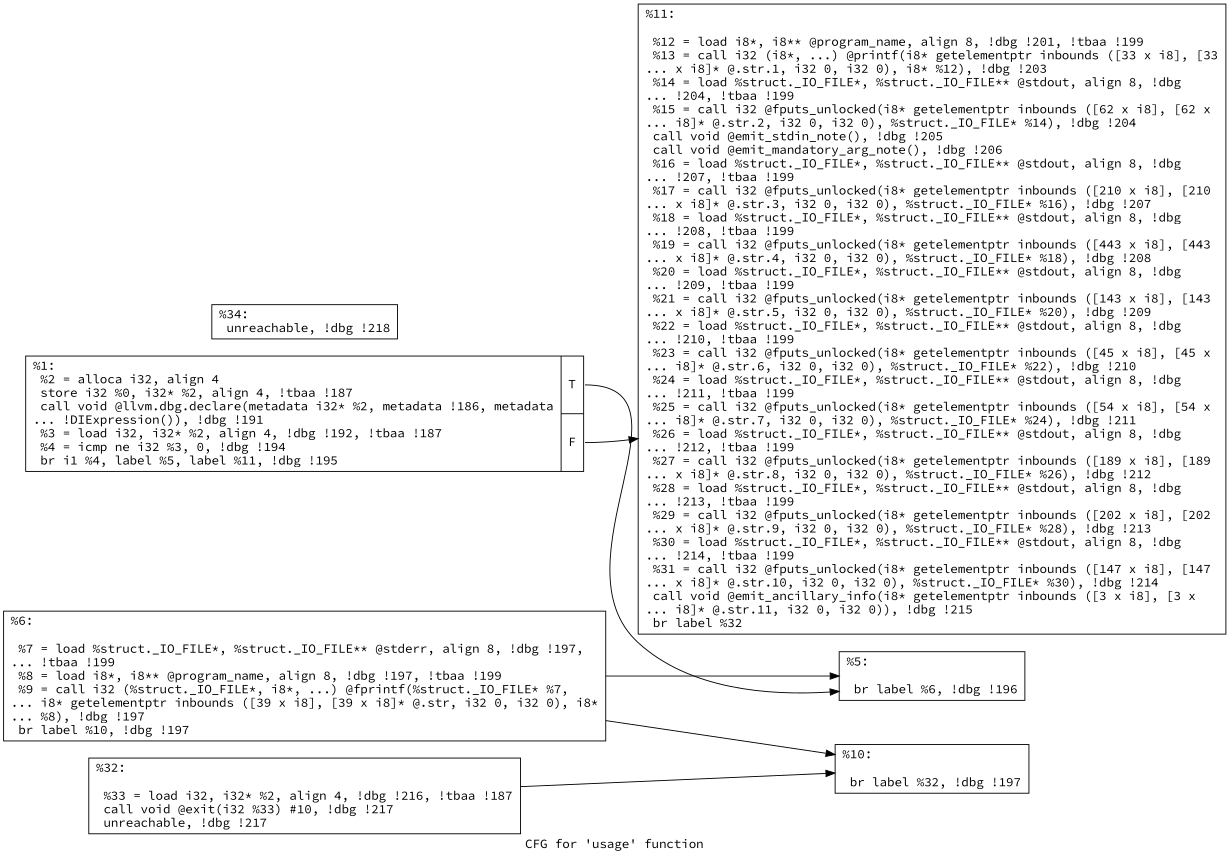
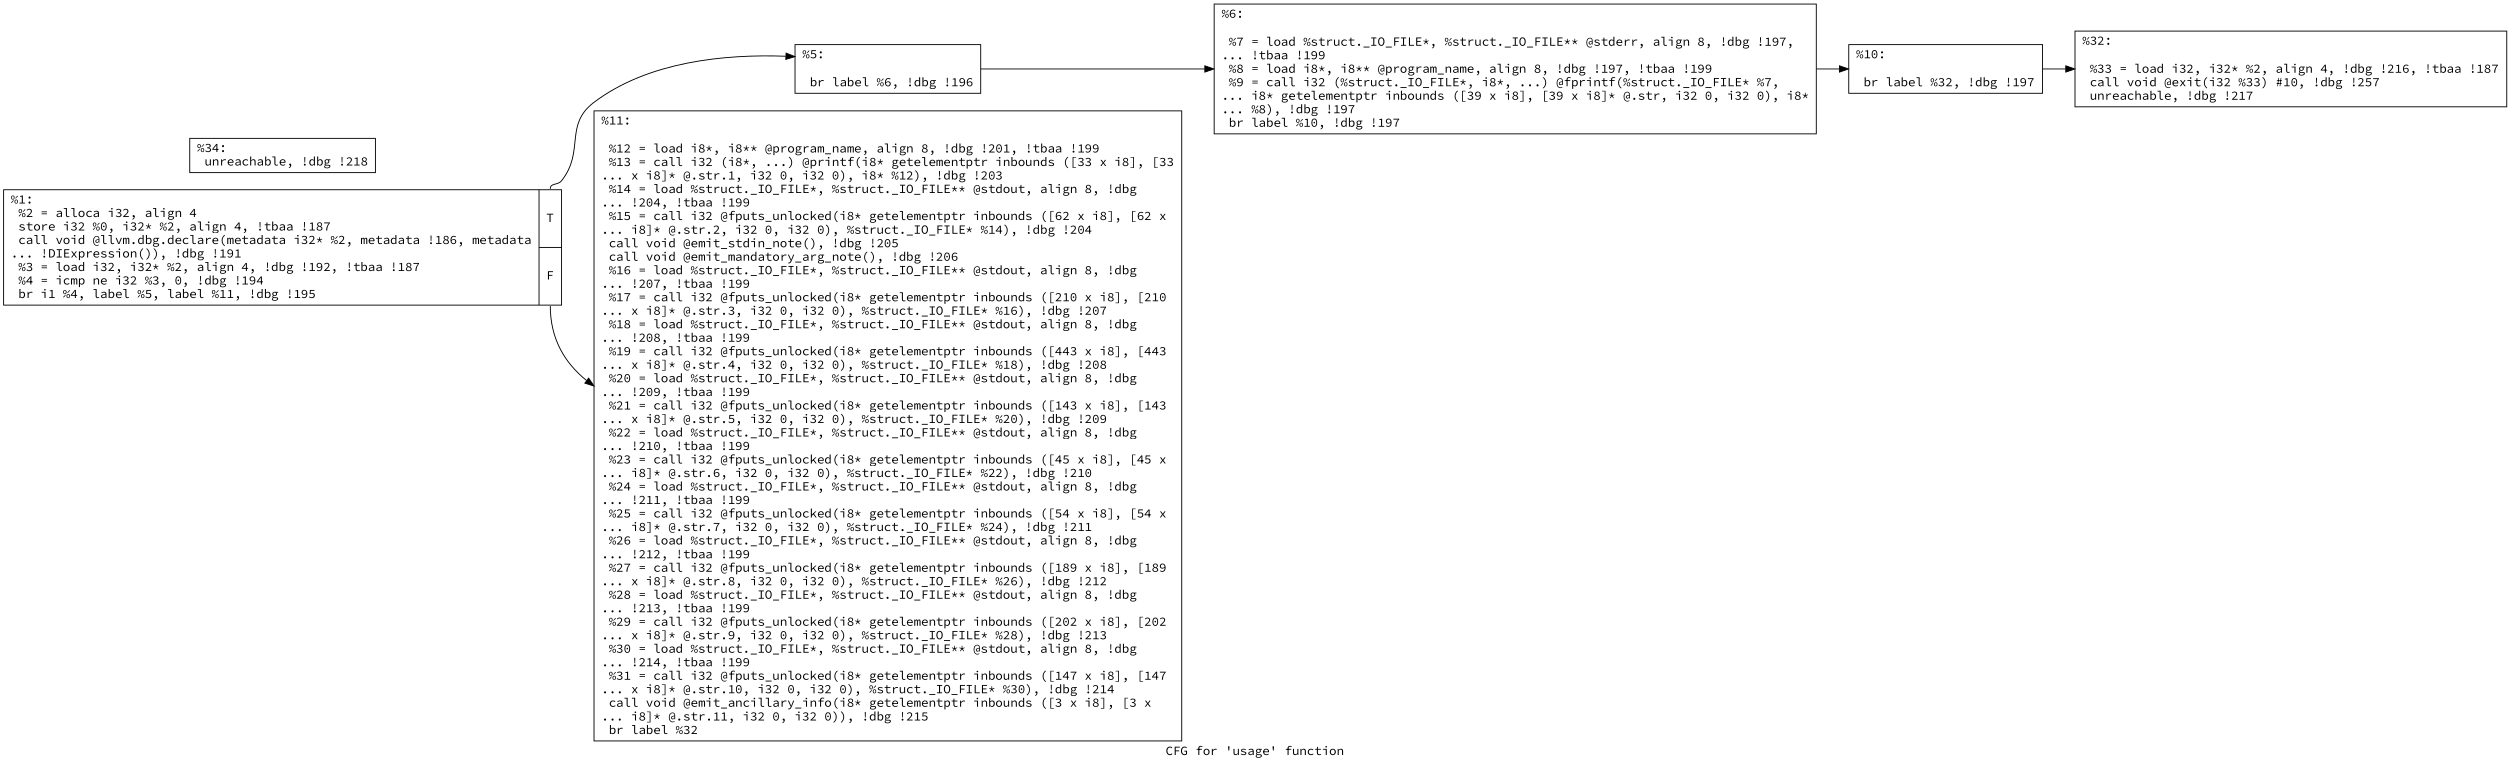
(718, 676) -> (1093, 69)
(673, 780) -> (2054, 69)
(245, 809) -> (2231, 82)
